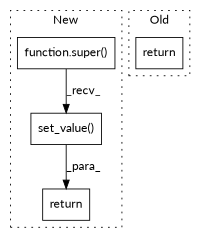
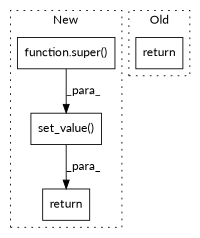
(84, 91) -> (84, 91)
